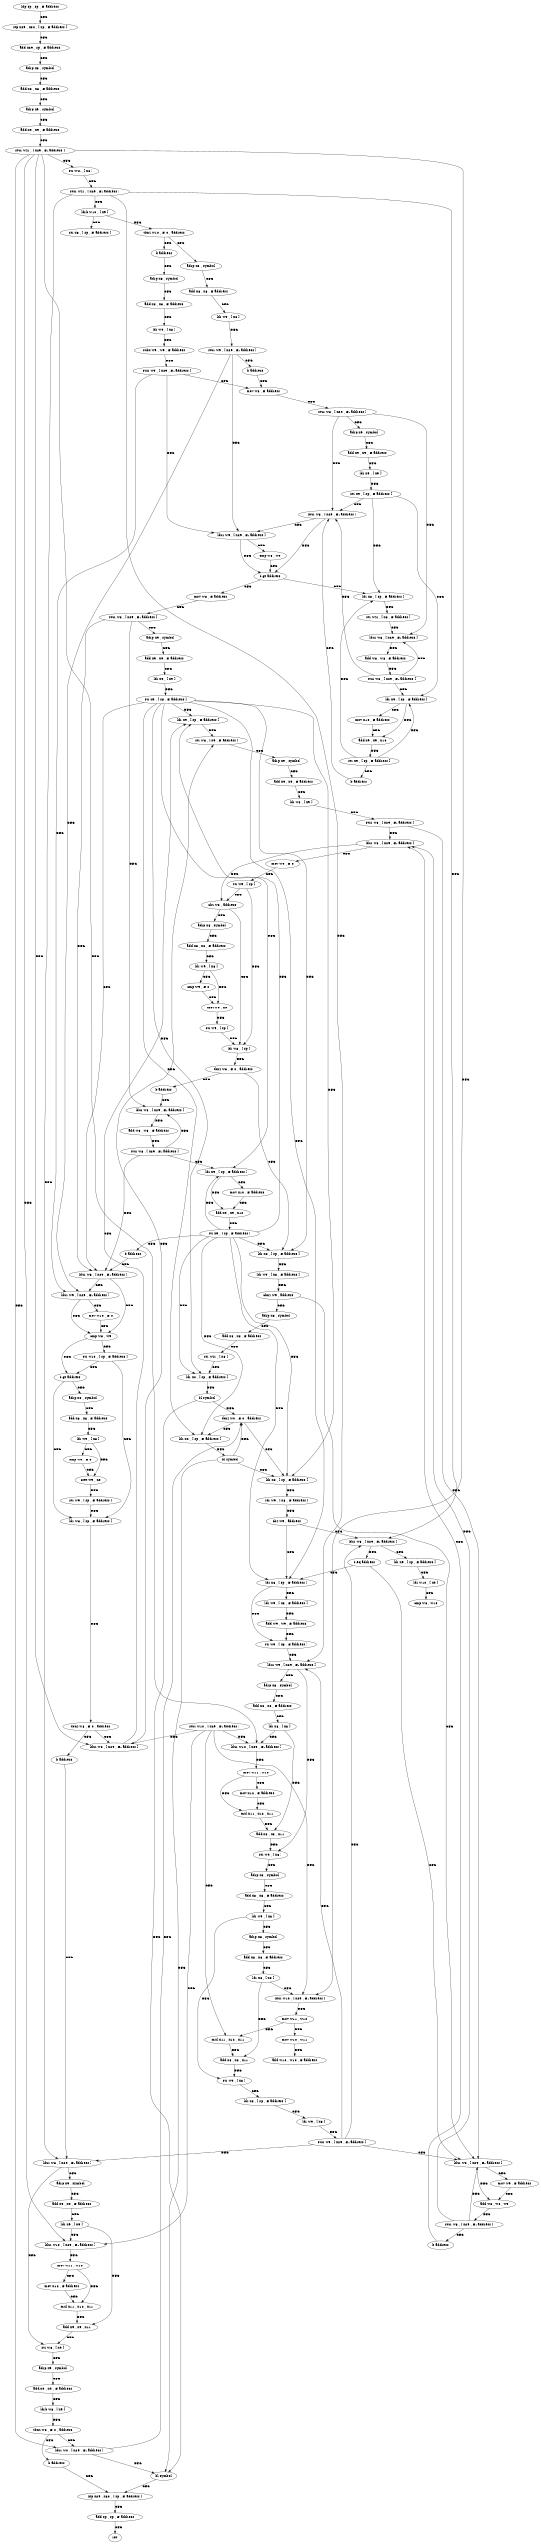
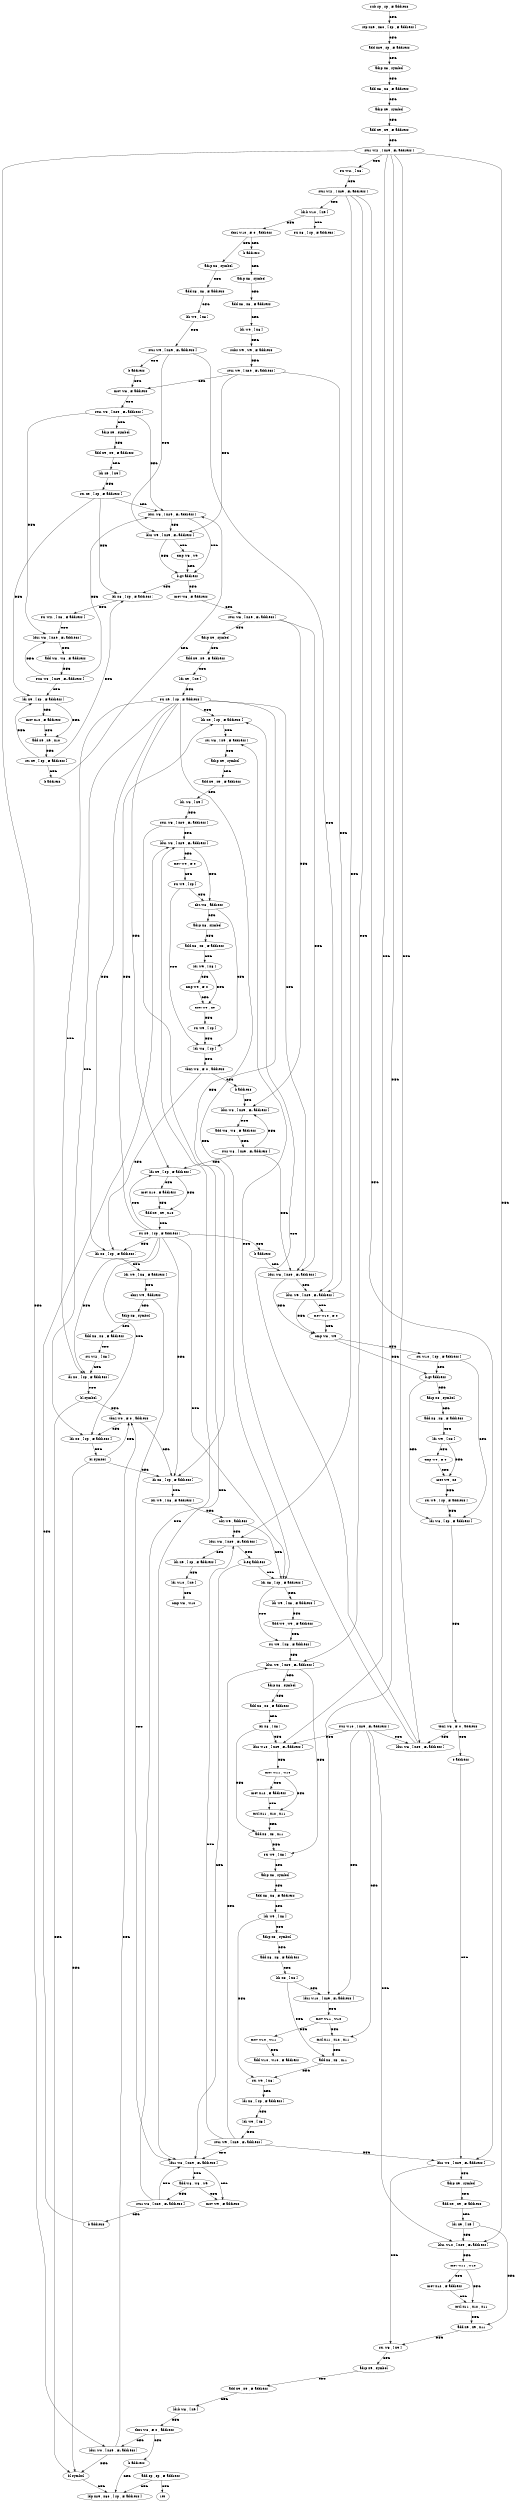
(40, 7) -> (389, 7)
(505, 2193) -> (207, 2193)
(115, 2506) -> (139, 2486)
